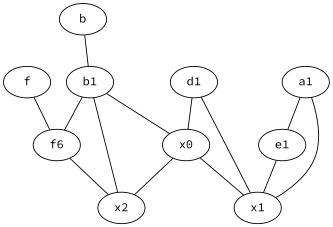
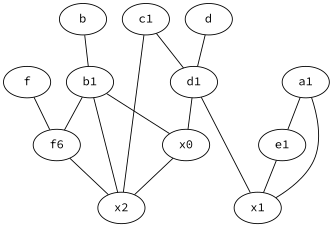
none -> (146, 19)
none -> (209, 19)
(222, 177) -> none
